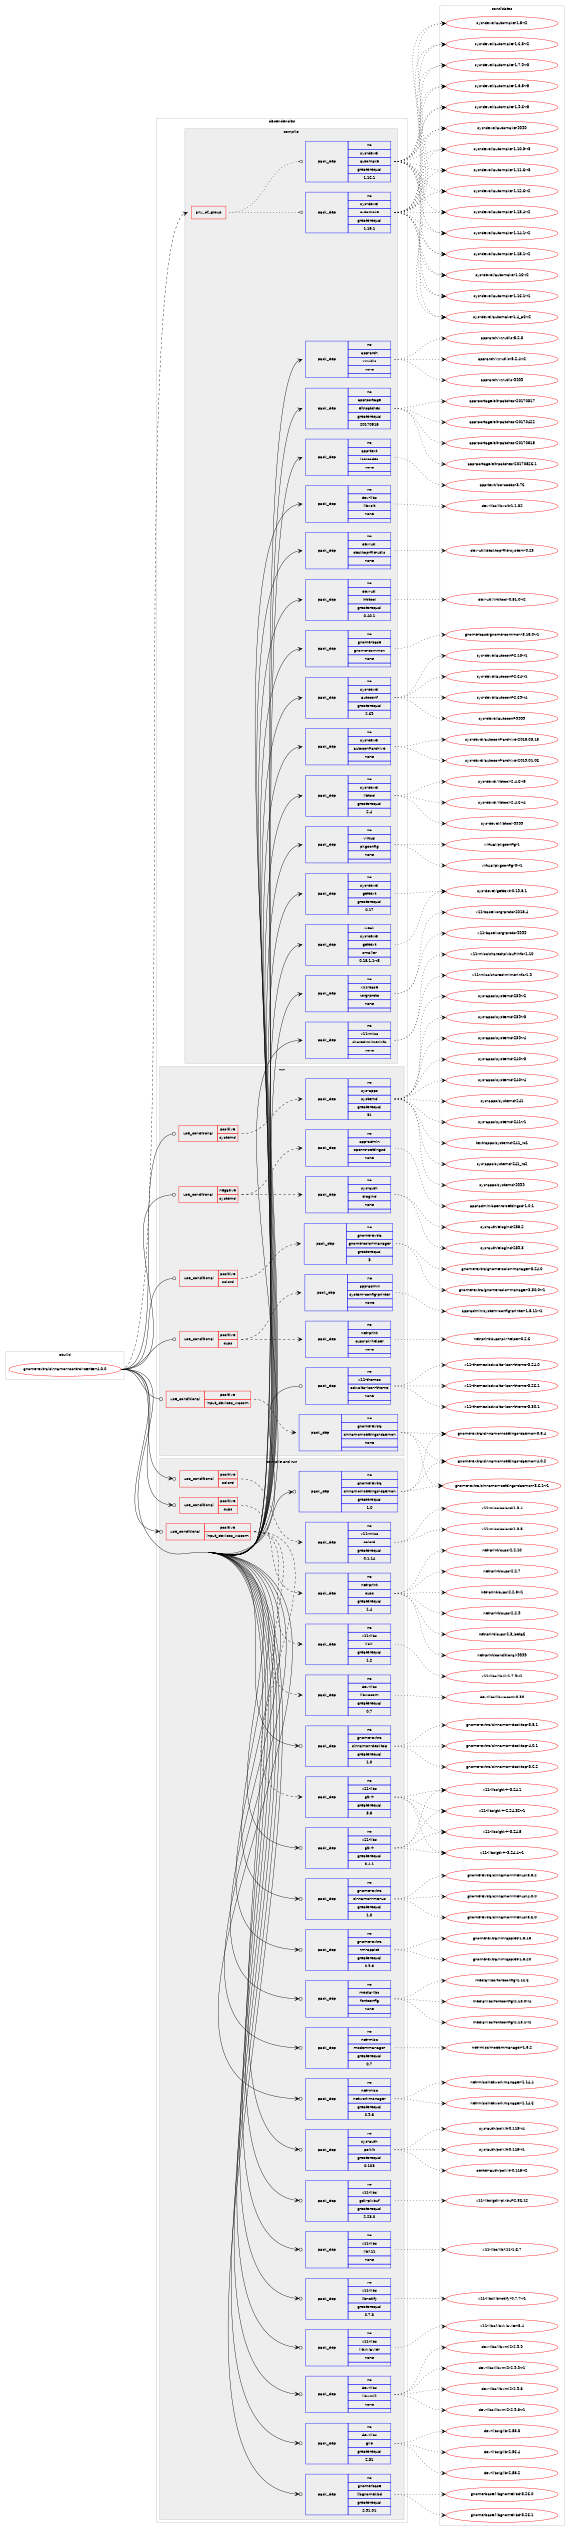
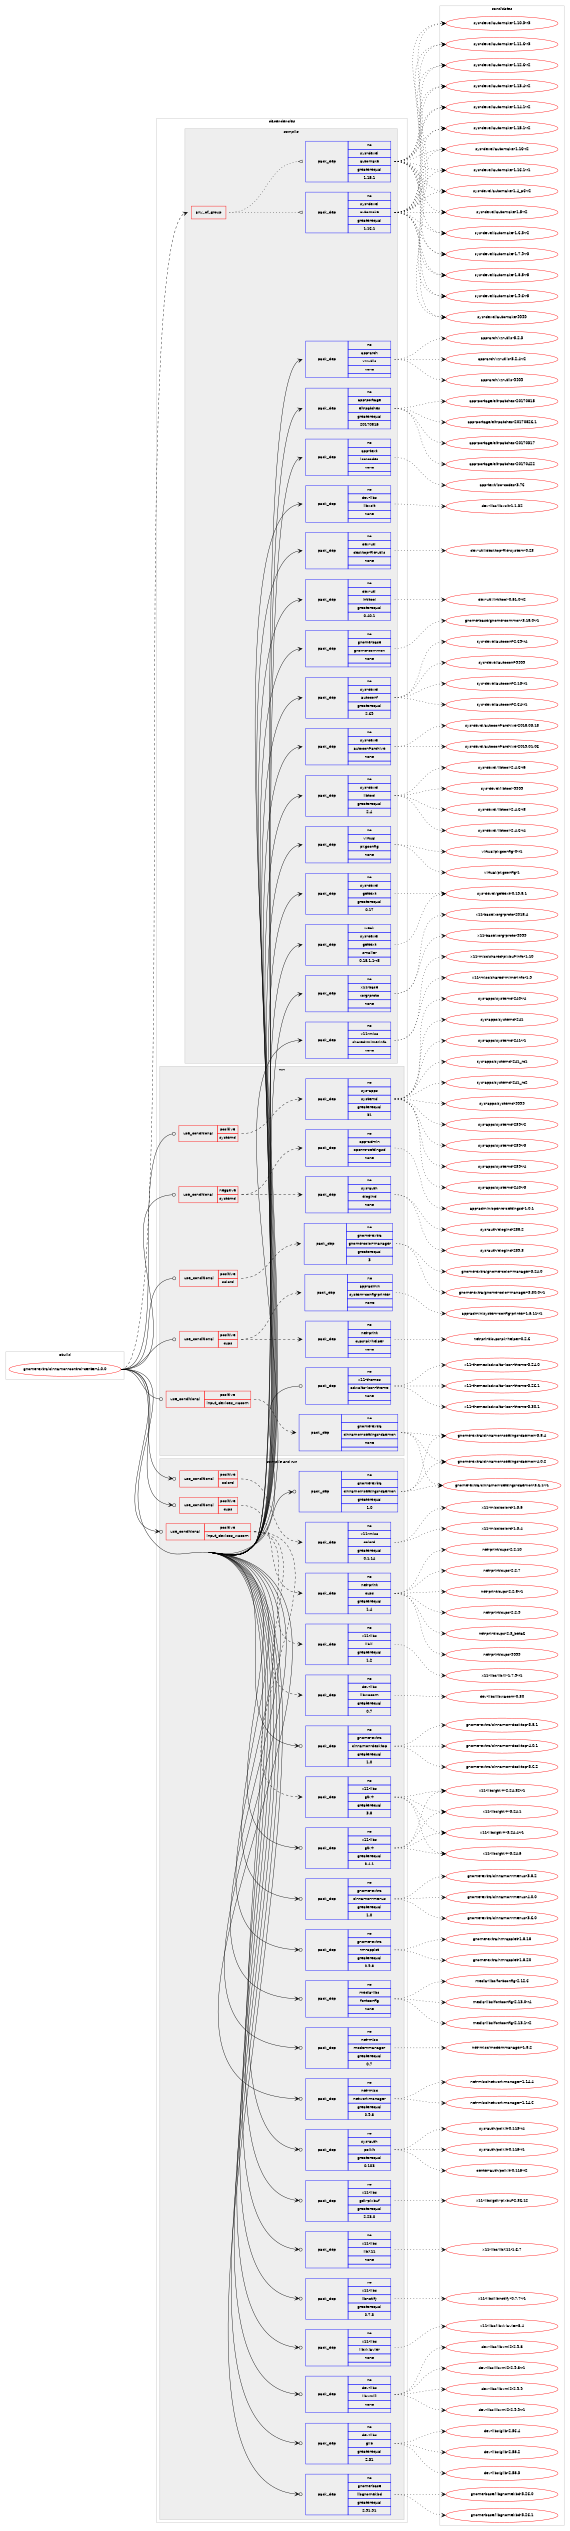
none -> (502, 768)
(502, 1143) -> (502, 1062)
(502, 1656) -> (502, 1655)
